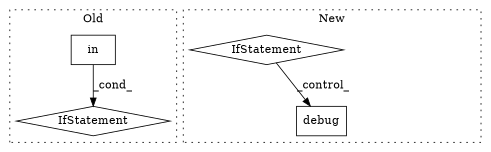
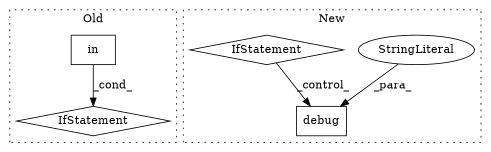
none -> (416, 50)
